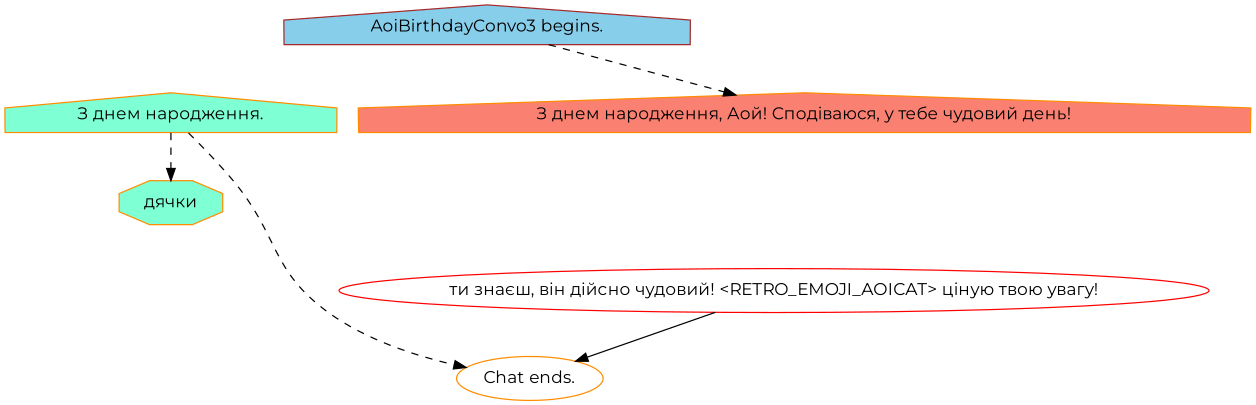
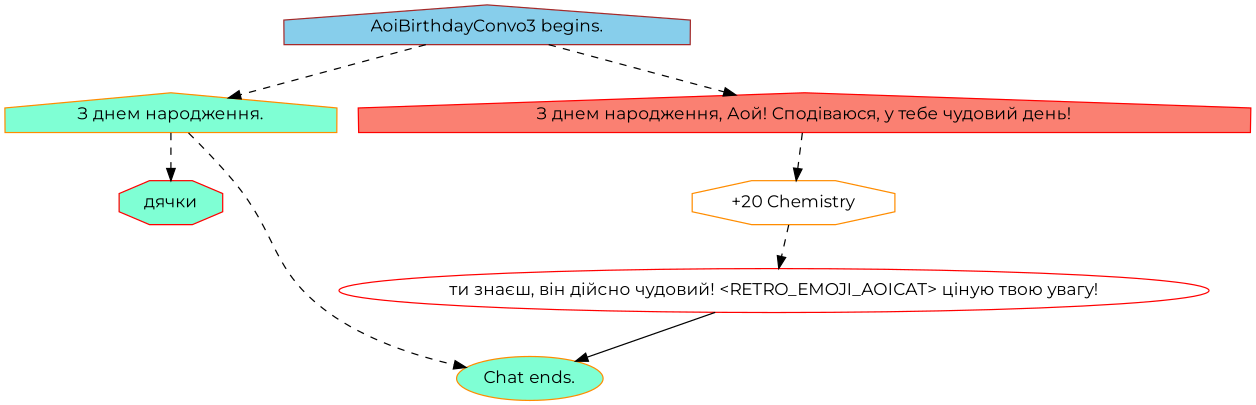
none -> (333, 70)
(805, 115) -> (805, 115)
(171, 203) -> (171, 203)
none -> (794, 203)
(530, 378) -> (530, 378)
